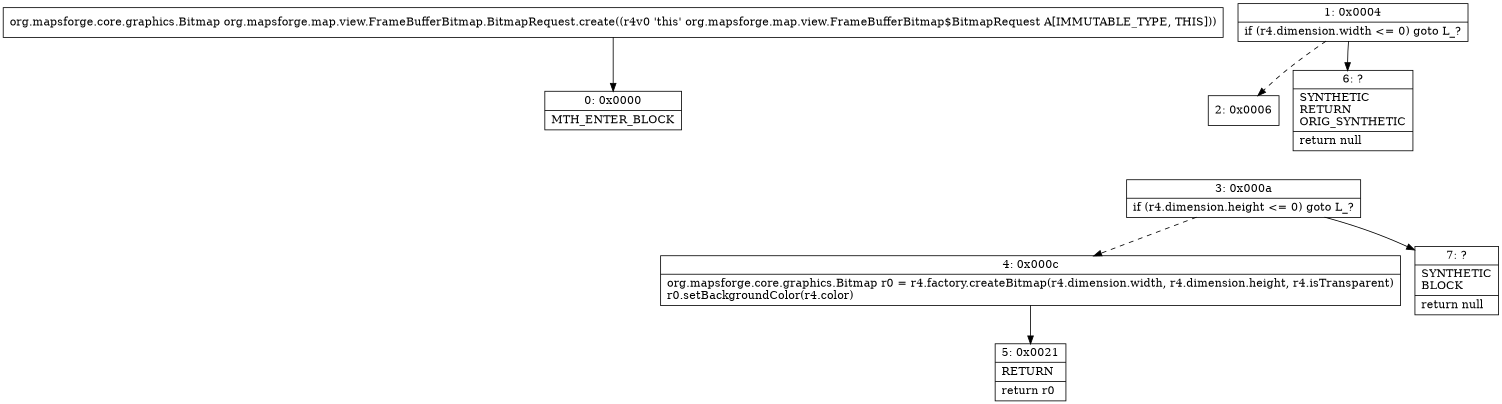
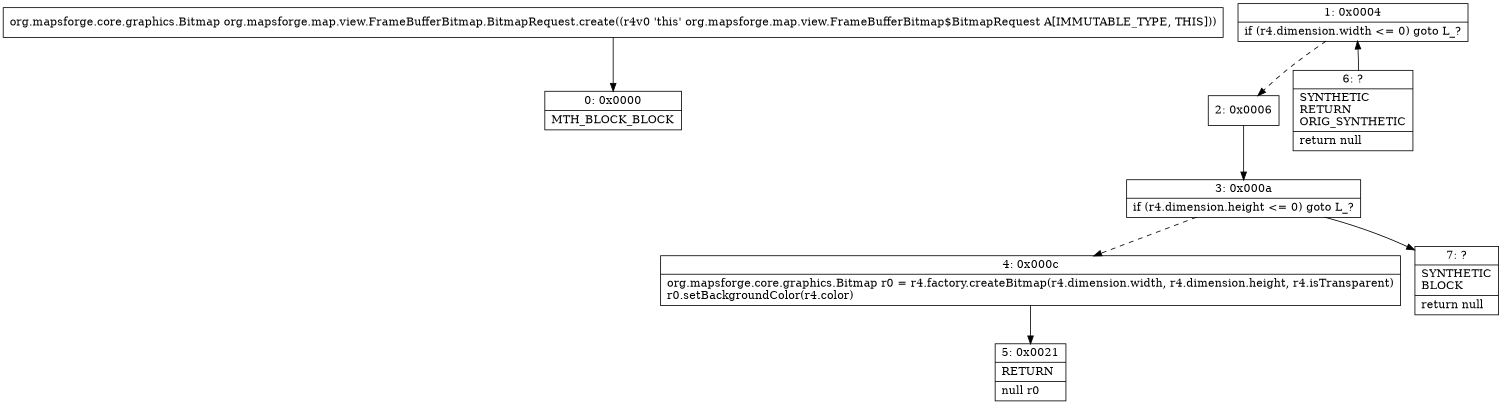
(1348, 52) -> (1358, 60)
(613, 120) -> (613, 120)
none -> (1244, 149)
(1029, 391) -> (1021, 391)
